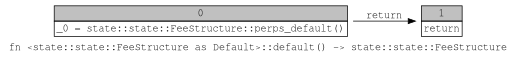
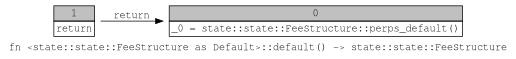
(381, 21) -> (128, 21)
